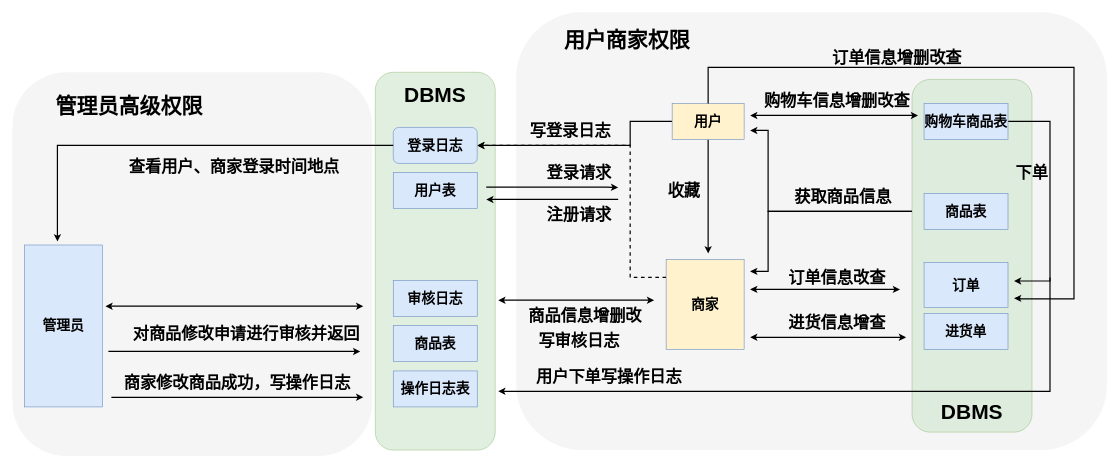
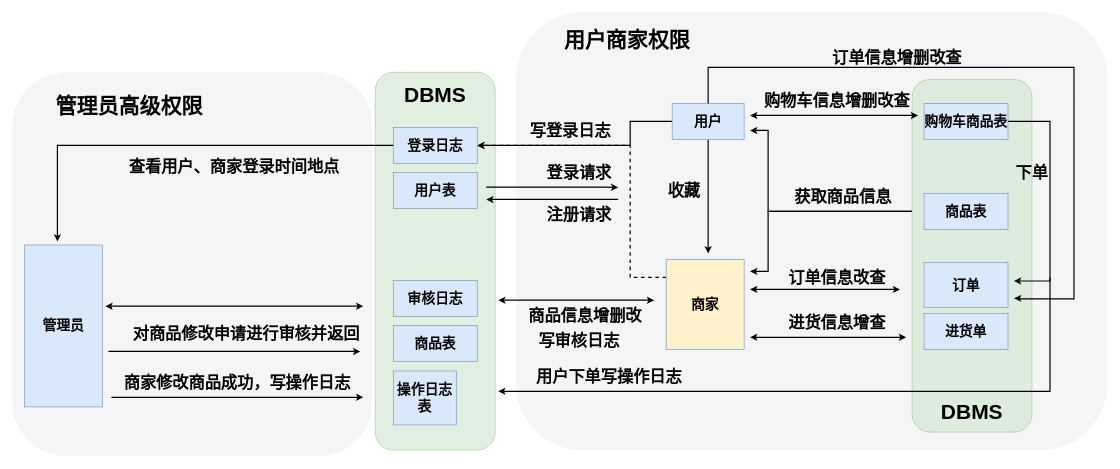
(708, 122) -> (708, 122)
(435, 146) -> (435, 146)
(435, 389) -> (425, 398)
